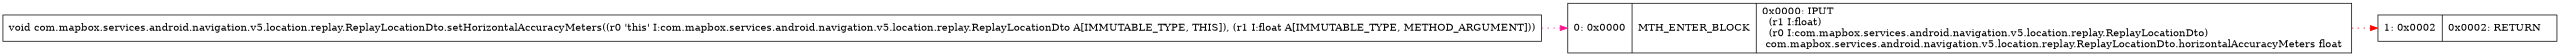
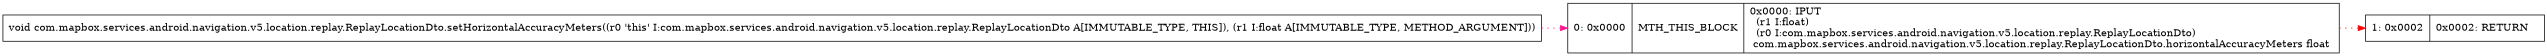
(1694, 28) -> (1688, 28)
